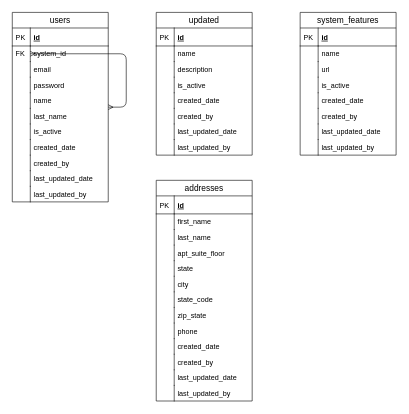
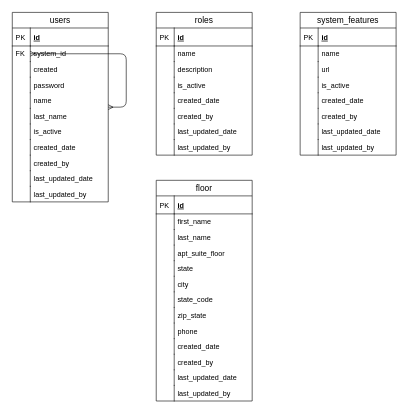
(204, 21) -> (204, 21)
(42, 70) -> (48, 70)
(204, 189) -> (204, 189)
